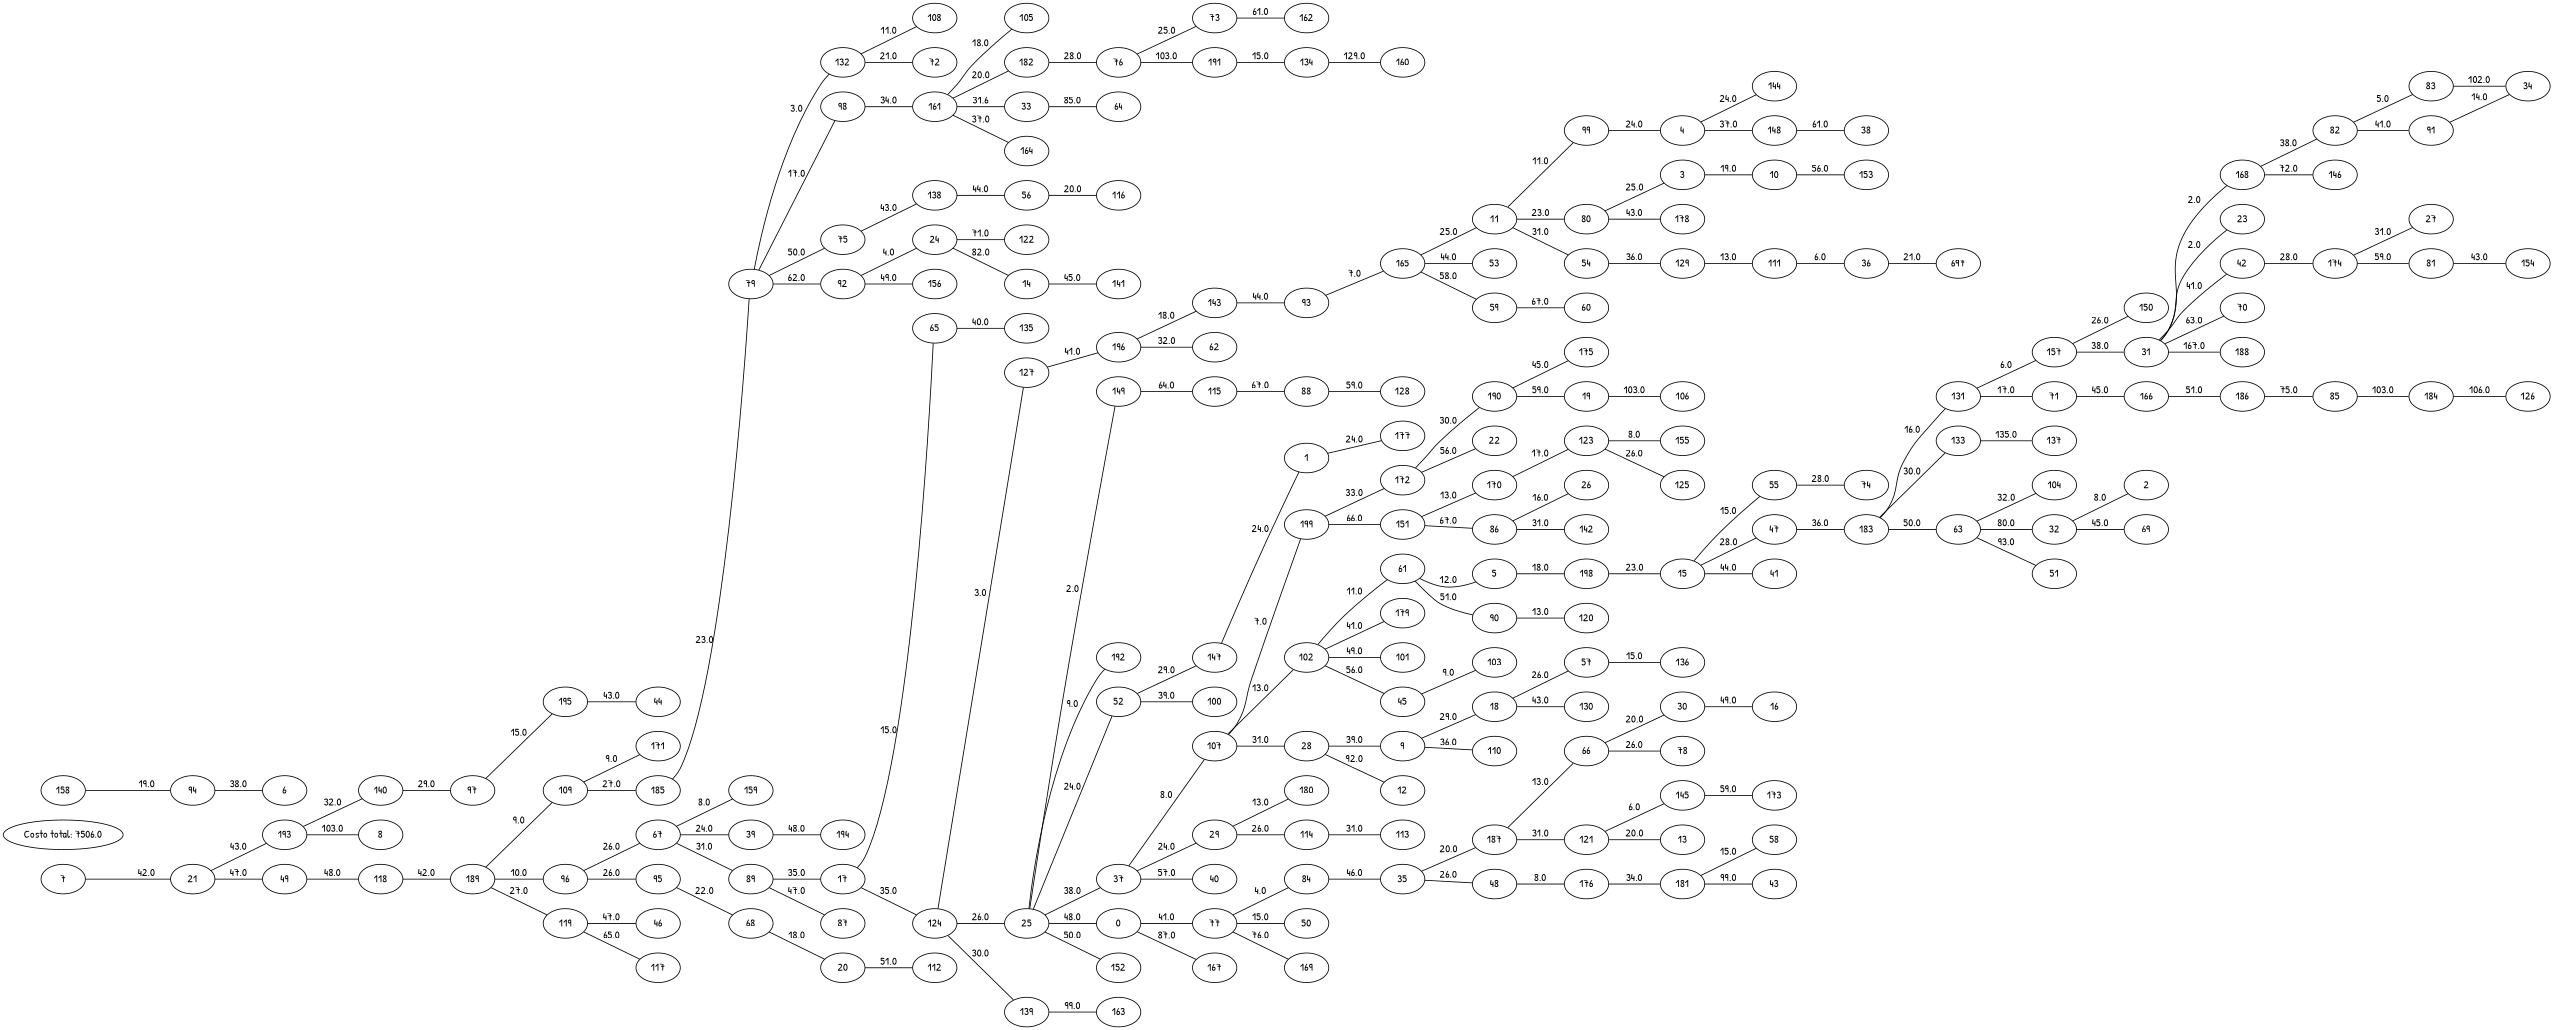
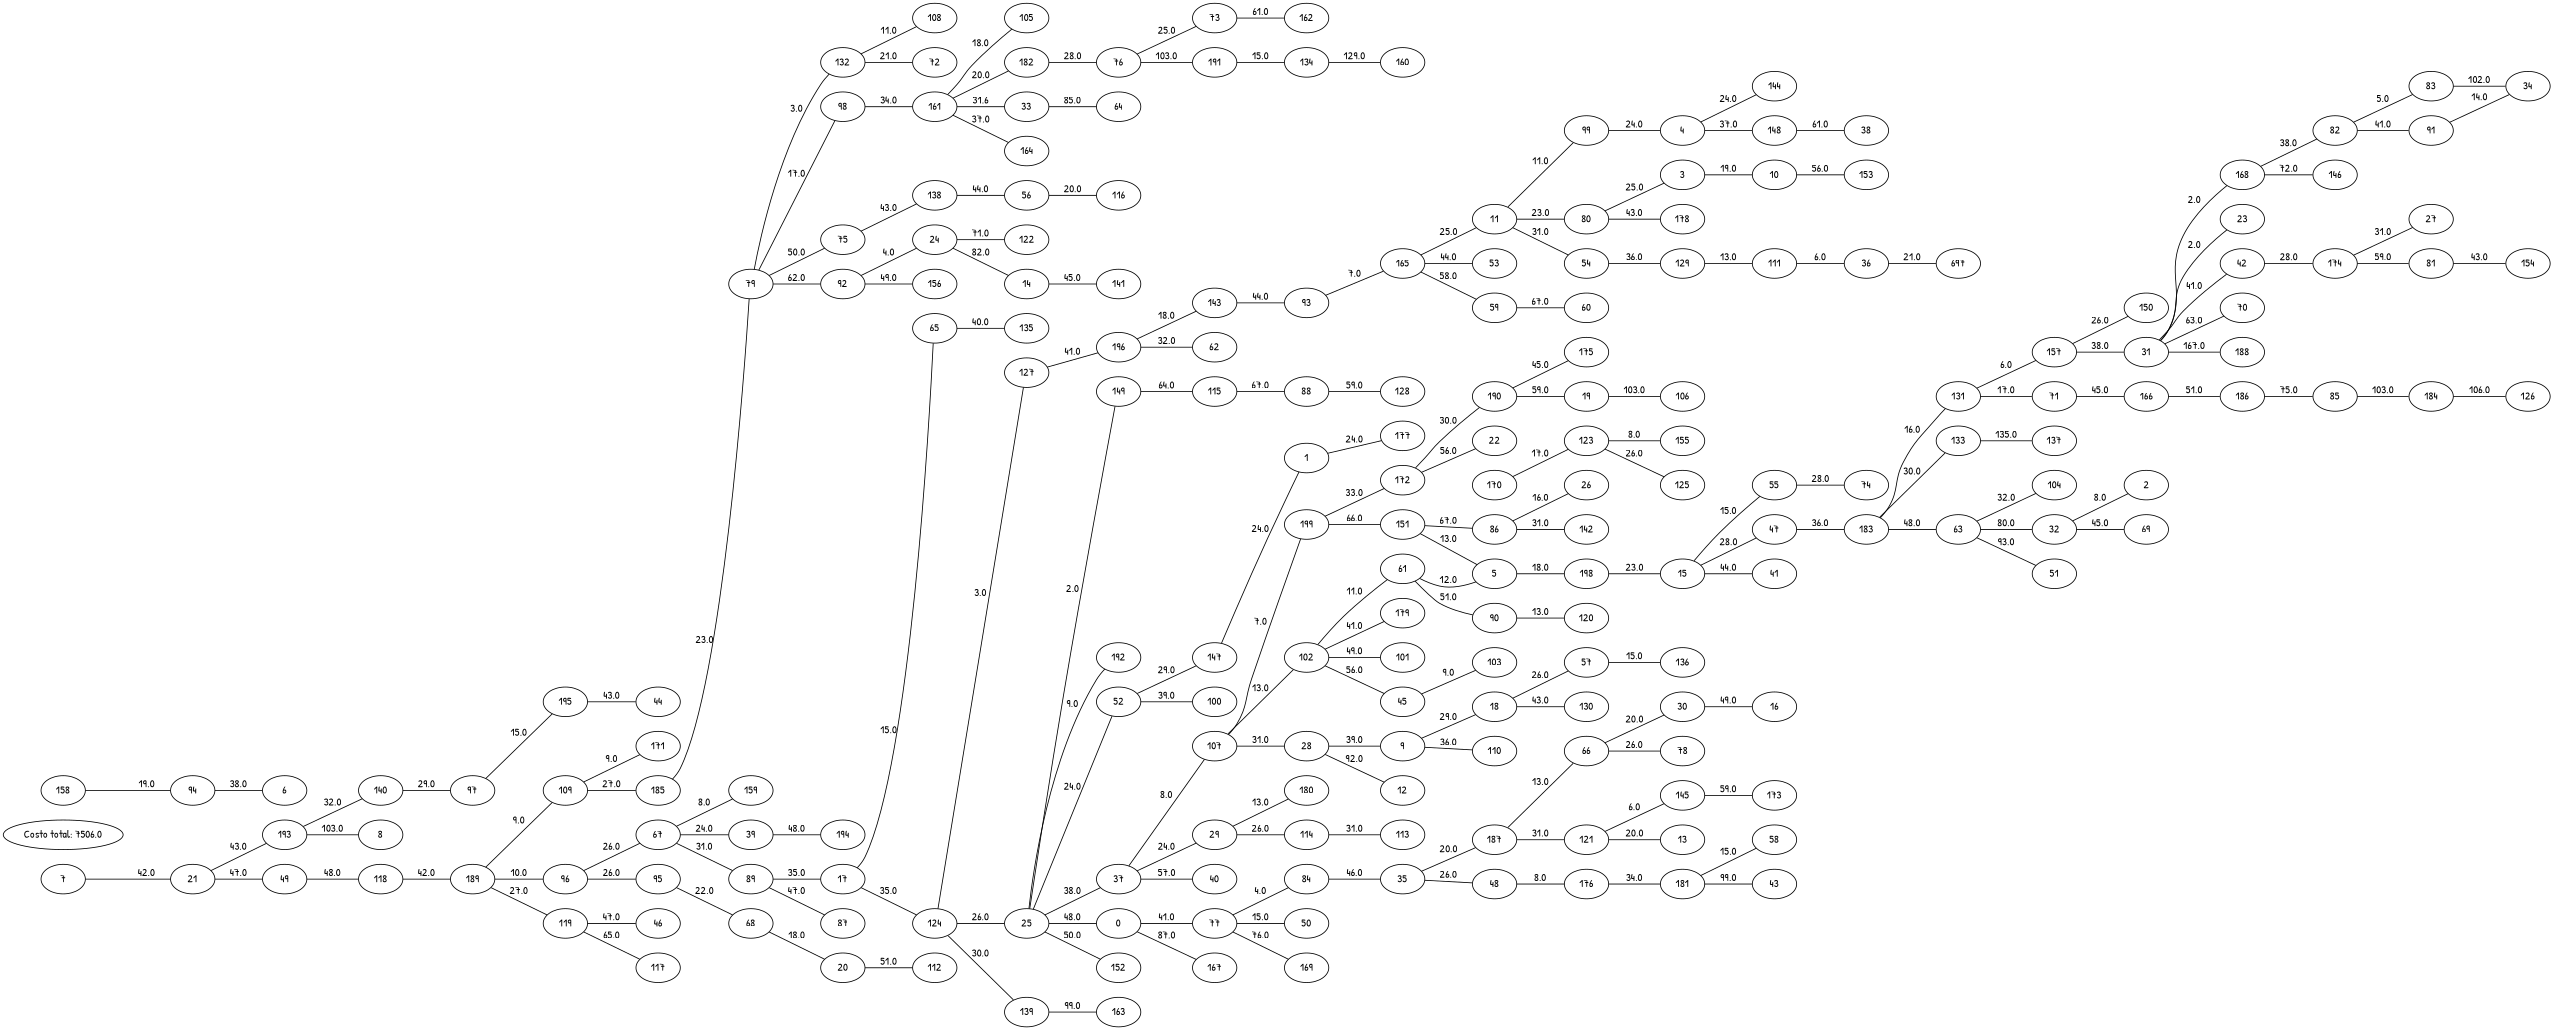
(1449, 505) -> (1449, 549)
(1912, 523) -> (1912, 523)
